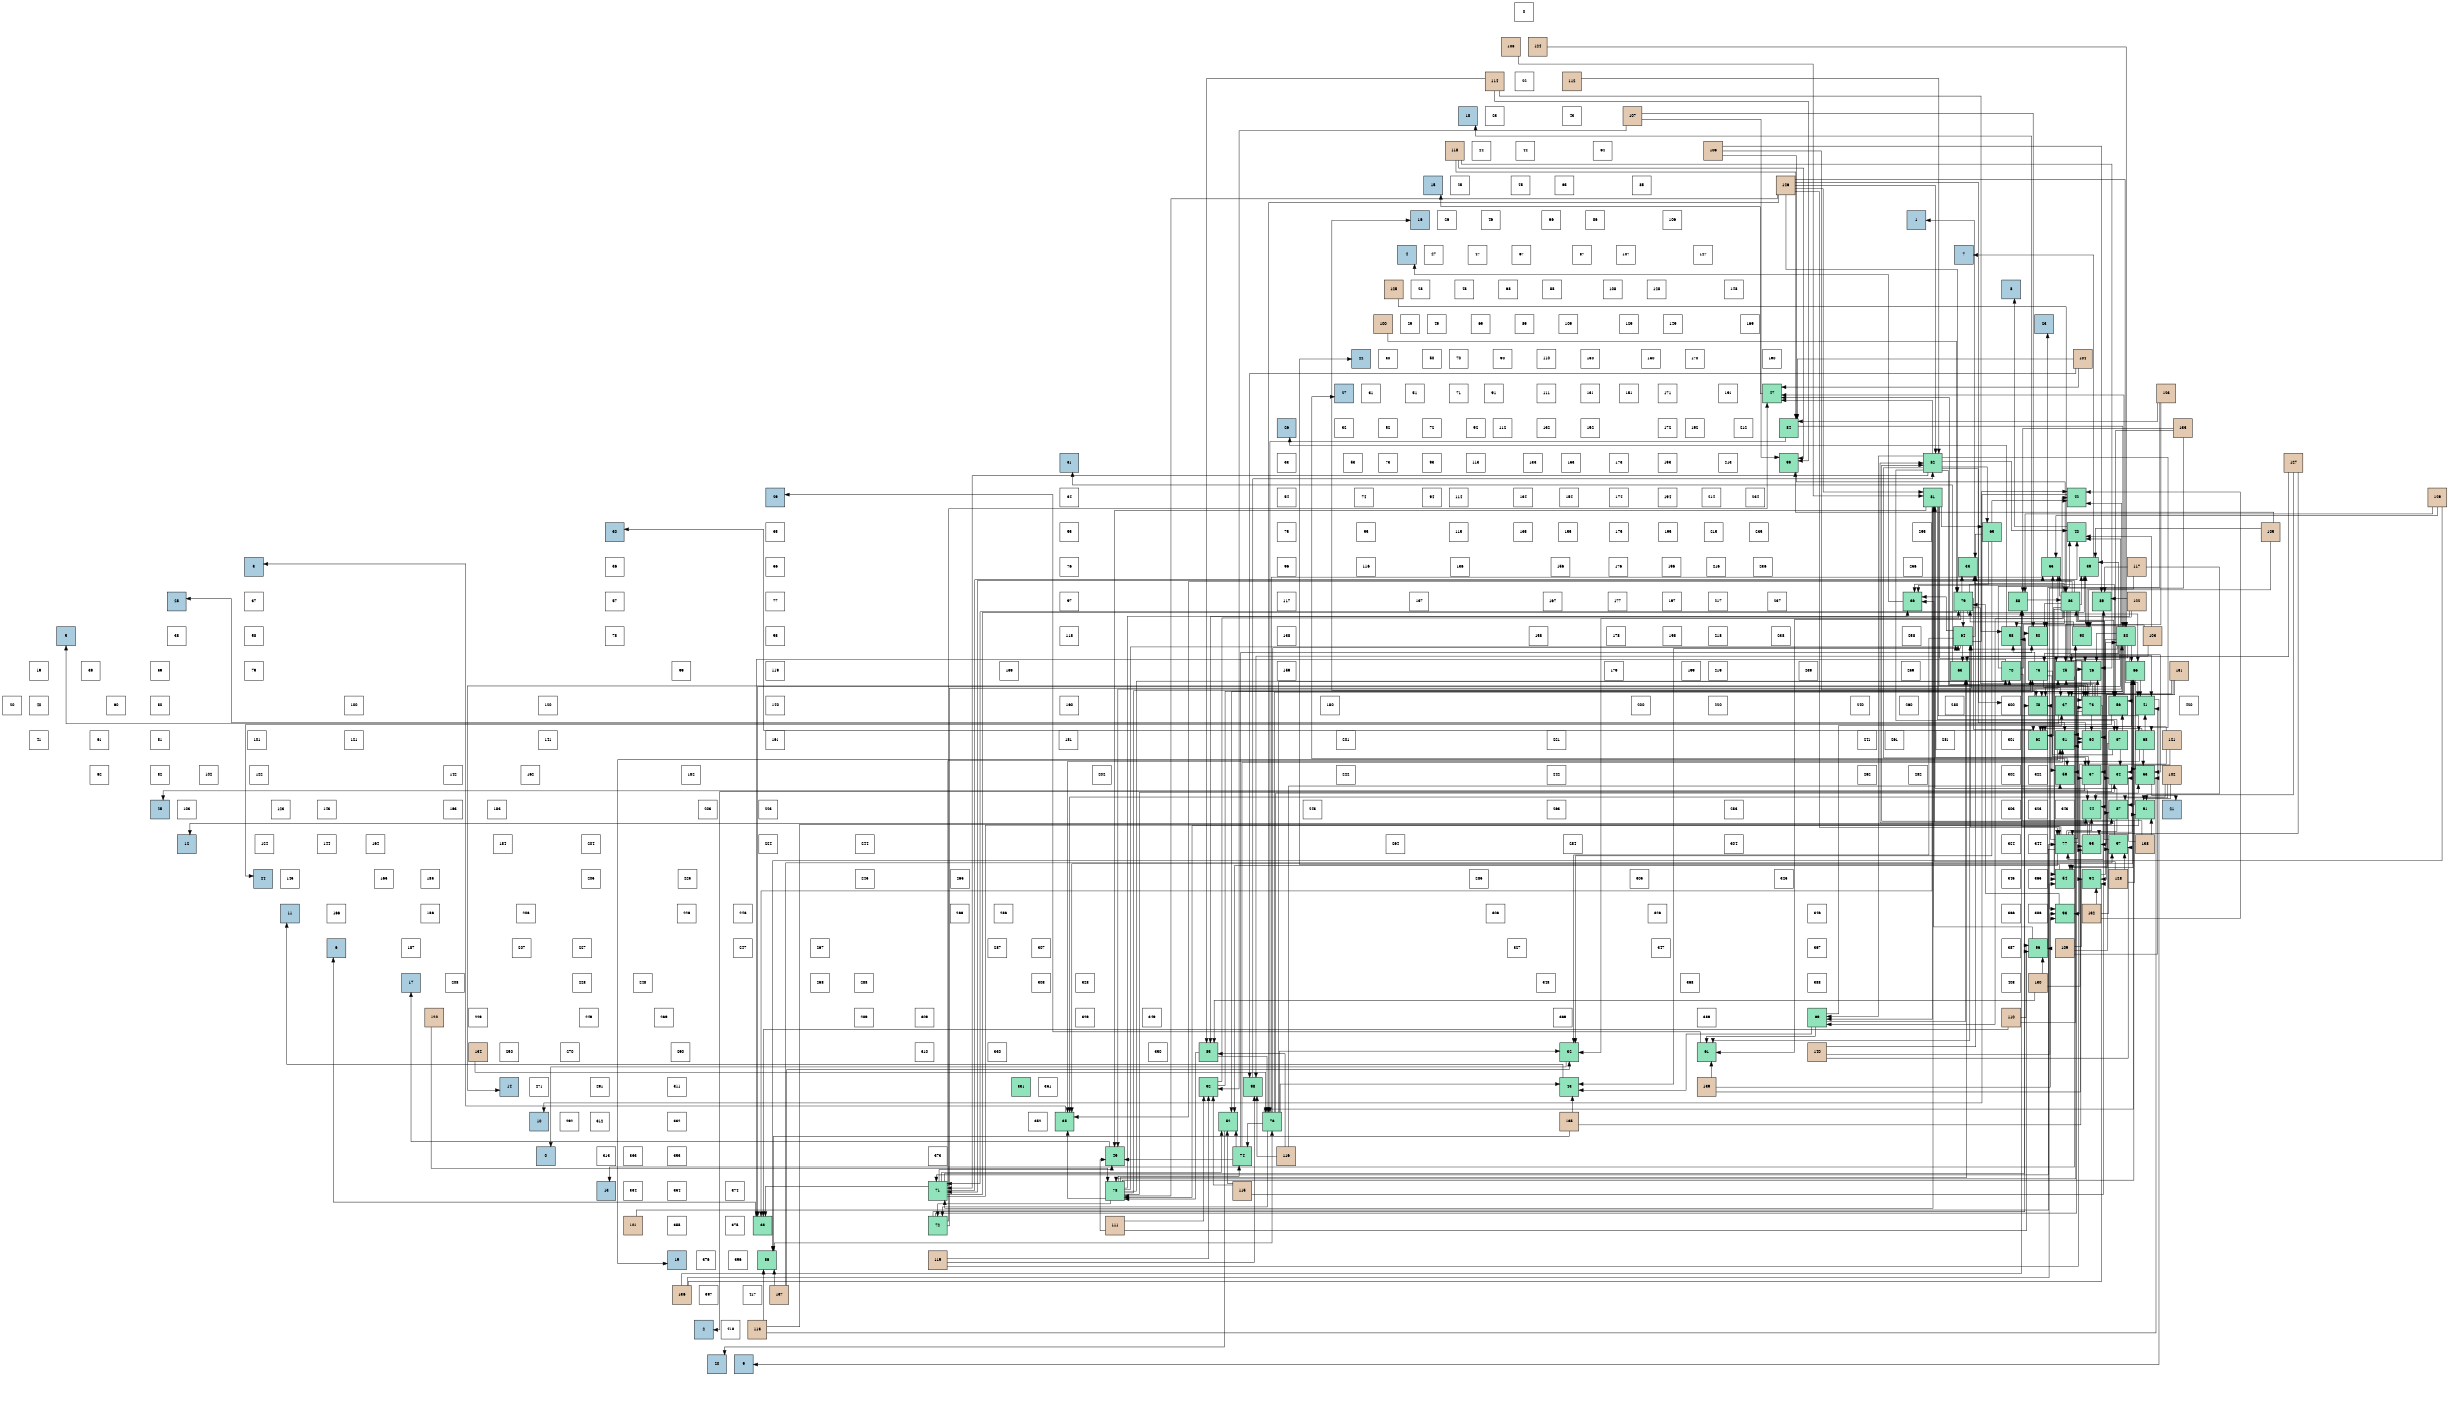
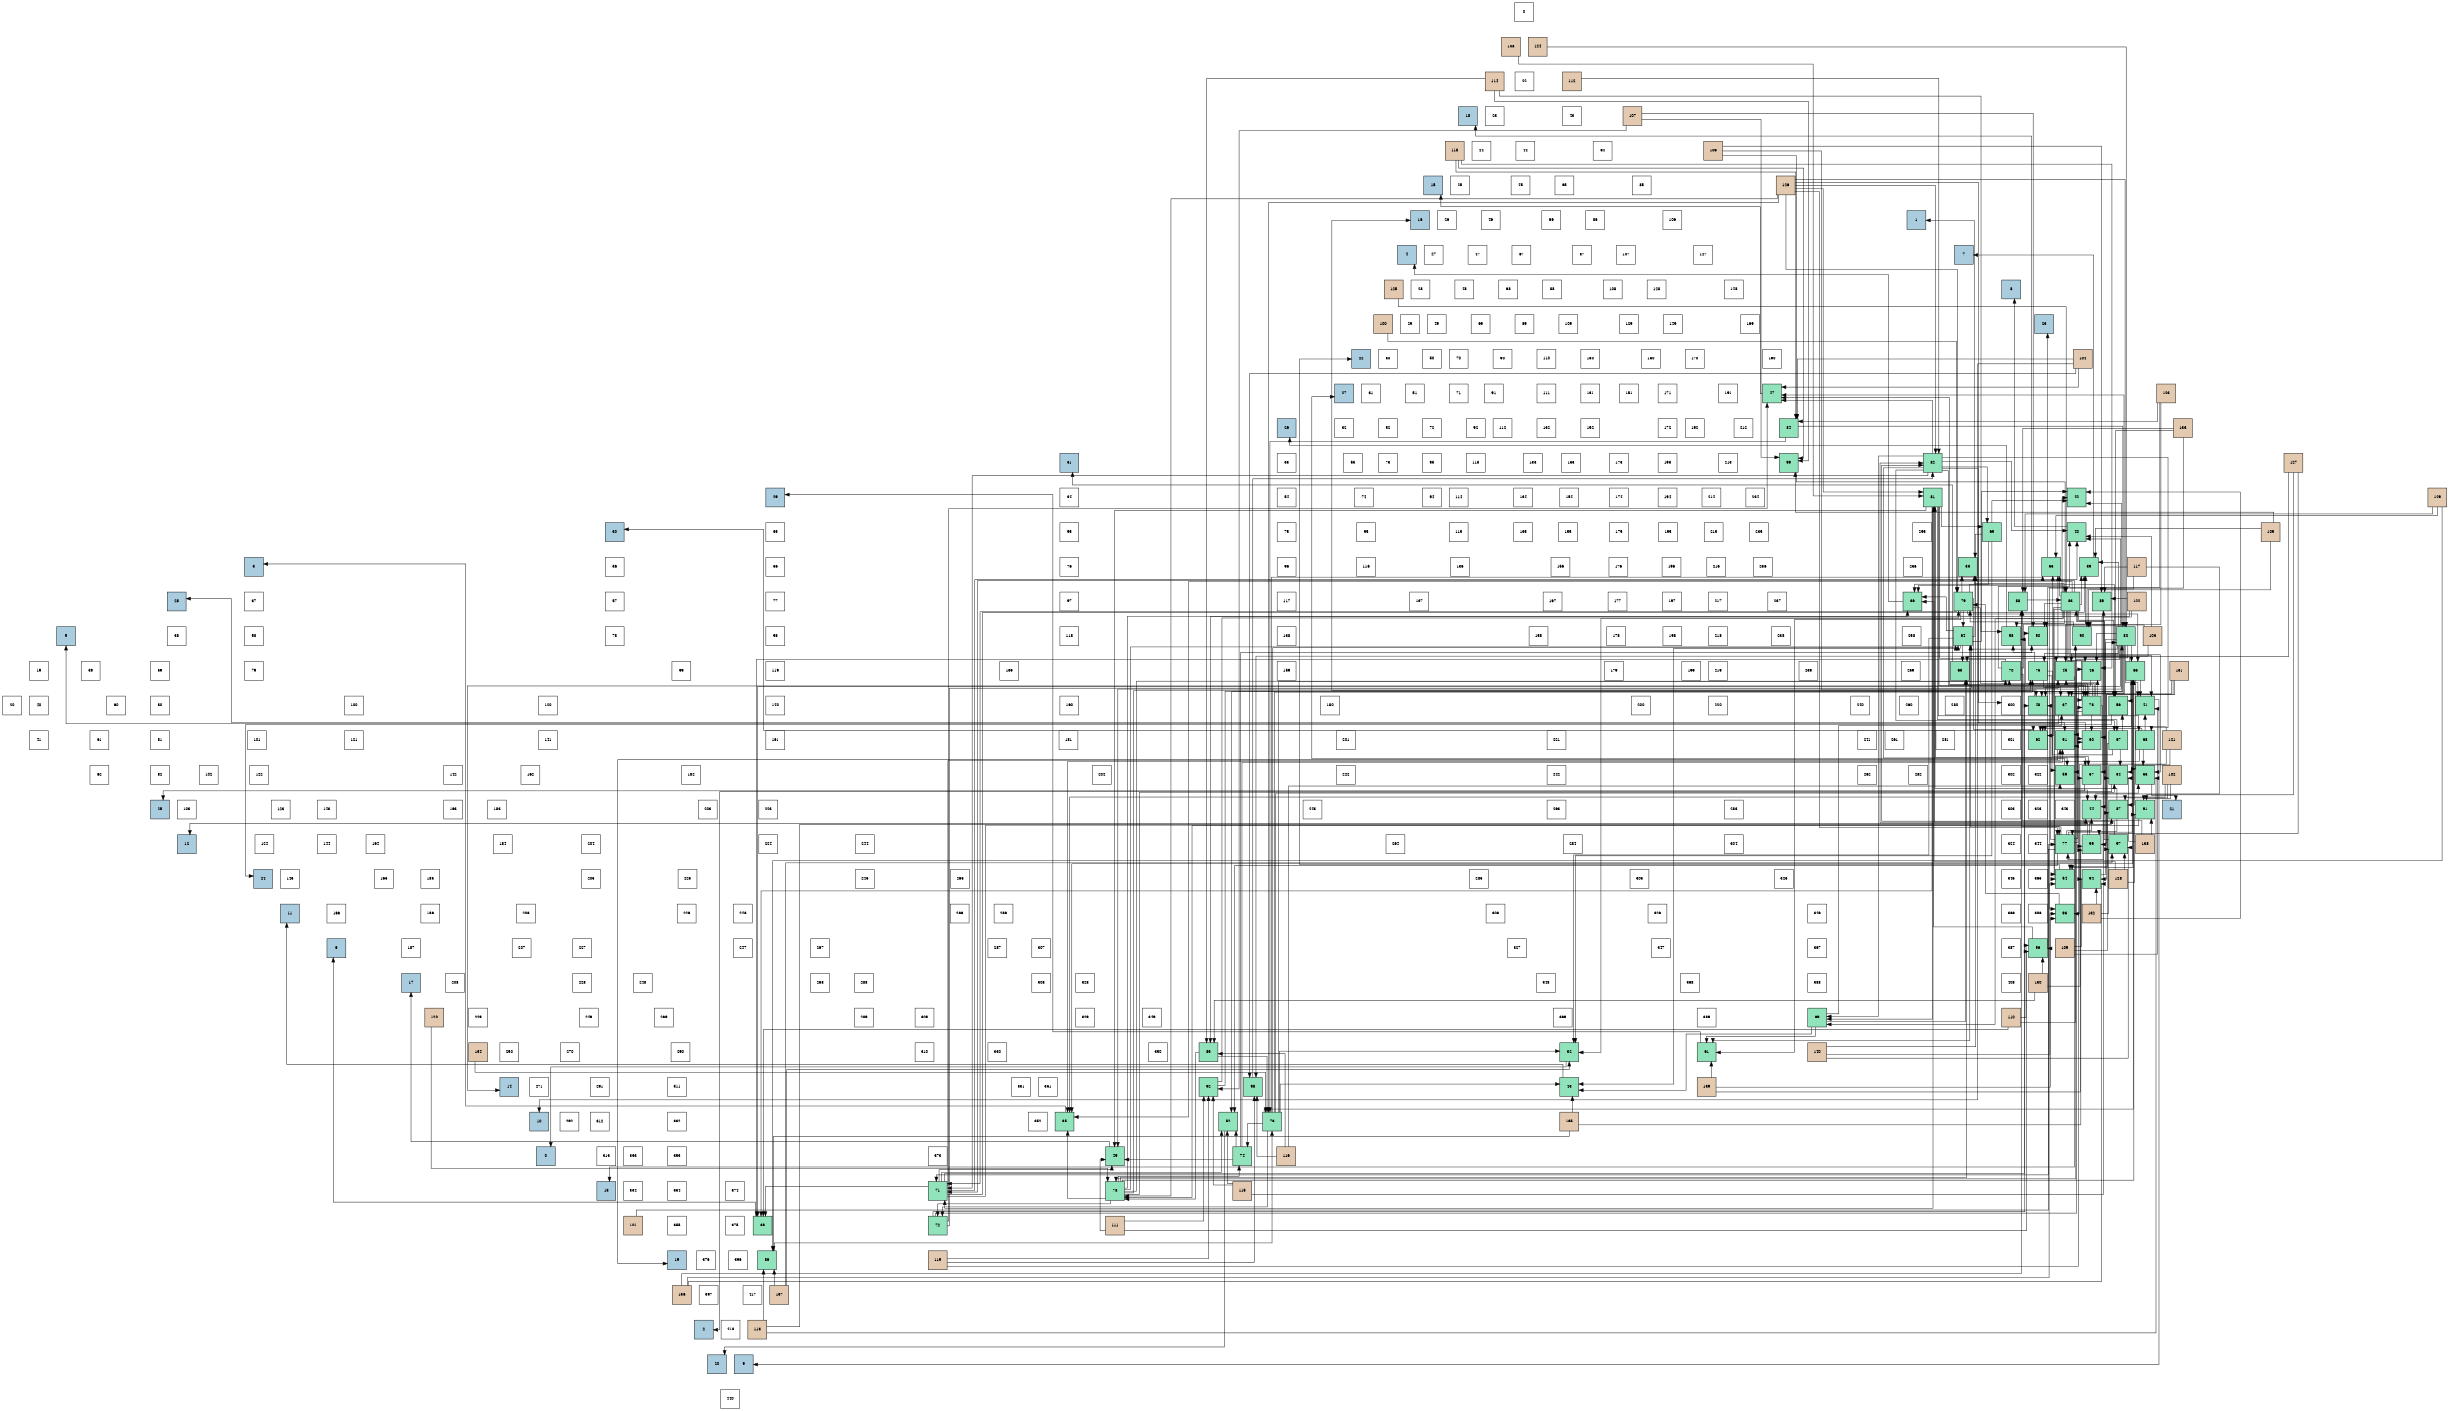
(2189, 706) -> none
(1021, 1087) -> (1021, 1087)
(1607, 1103) -> (1670, 1100)
none -> (730, 1399)
